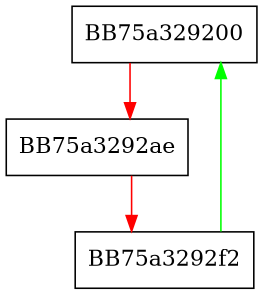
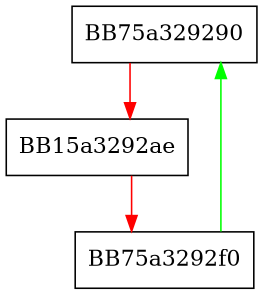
(164, 34) -> (164, 34)
(97, 147) -> (97, 147)
(164, 260) -> (164, 260)
